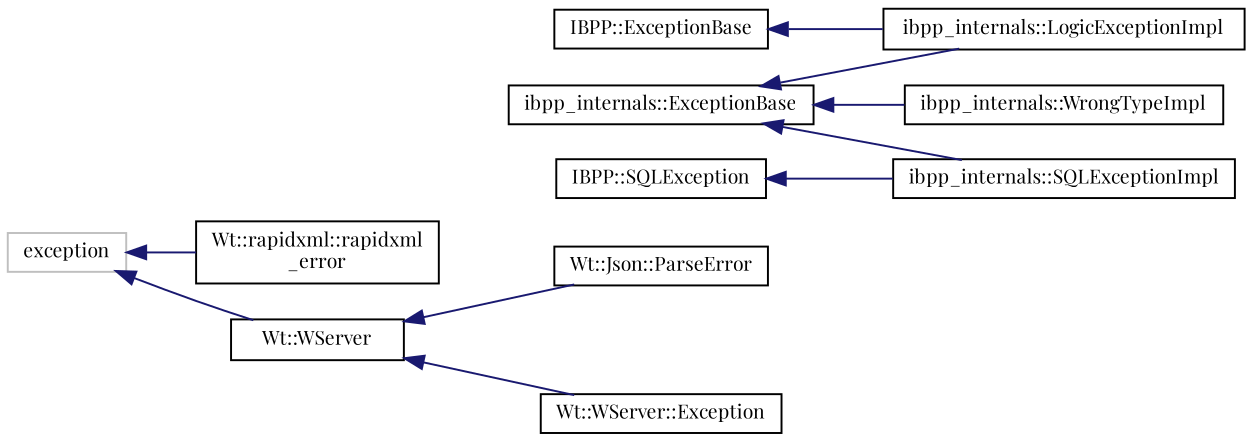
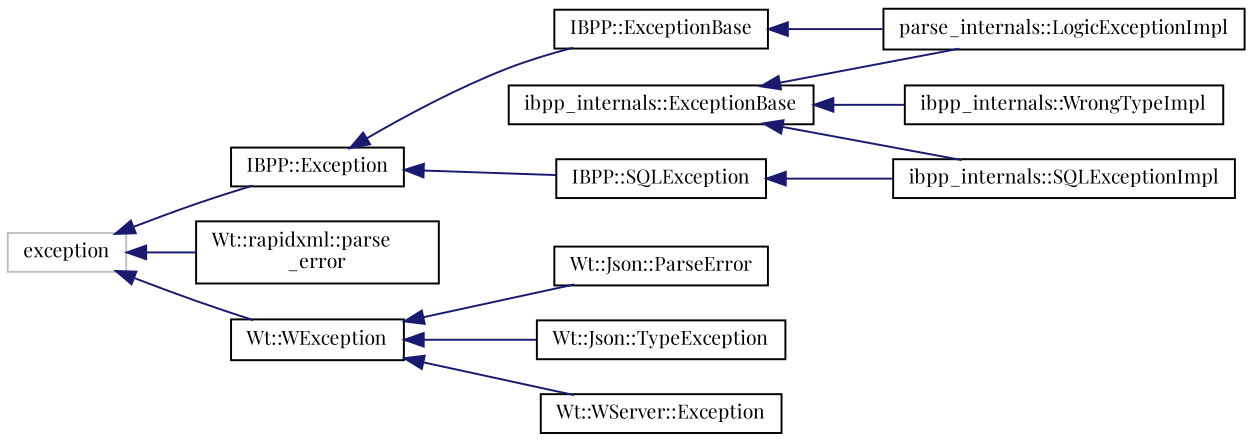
(1064, 29) -> (1064, 29)
none -> (317, 167)
(317, 252) -> (317, 252)
(317, 340) -> (317, 340)
none -> (661, 340)
